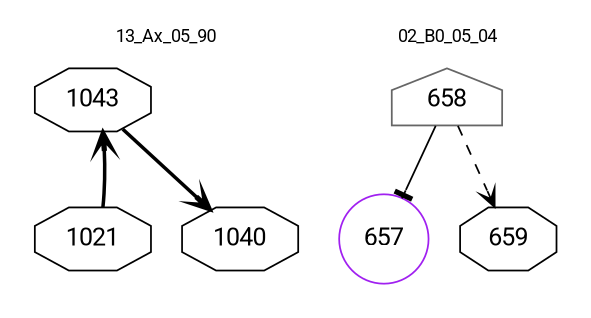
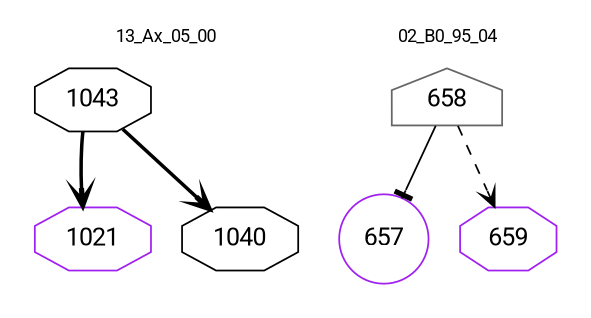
(167, 38) -> (167, 38)
(448, 38) -> (448, 38)
(105, 178) -> (81, 161)
(93, 239) -> (93, 239)
(508, 239) -> (508, 239)
